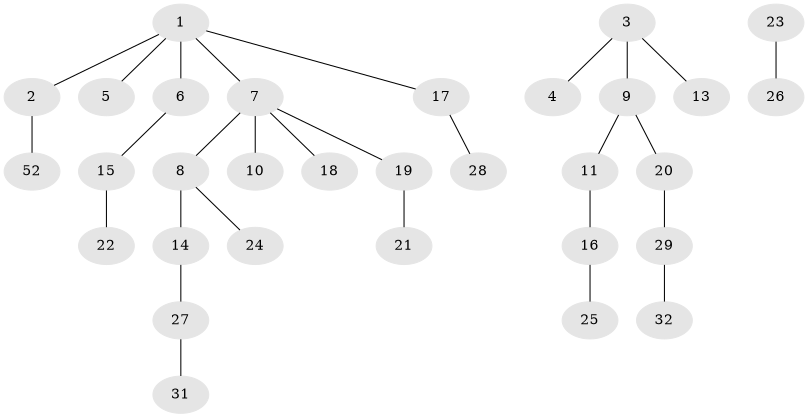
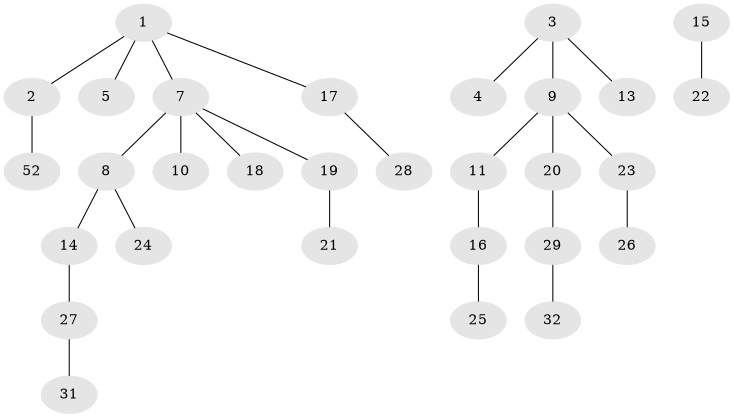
(181, 97) -> none
none -> (590, 134)
